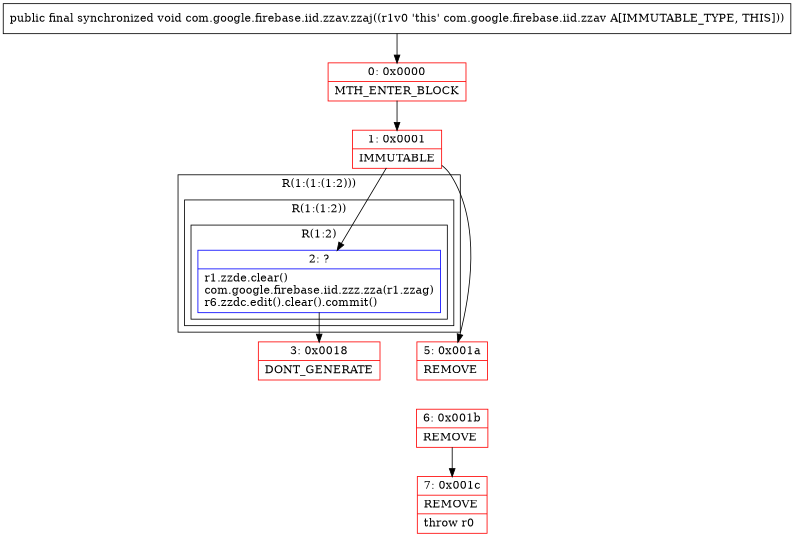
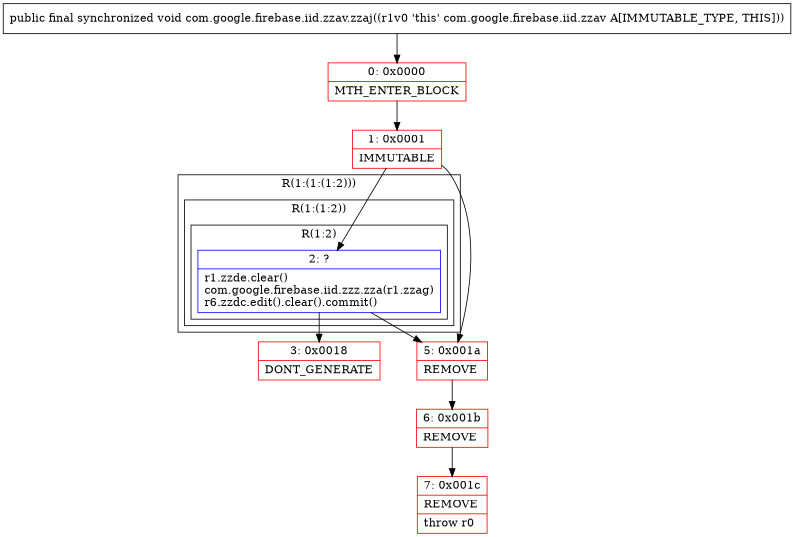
none -> (392, 325)
none -> (452, 391)
